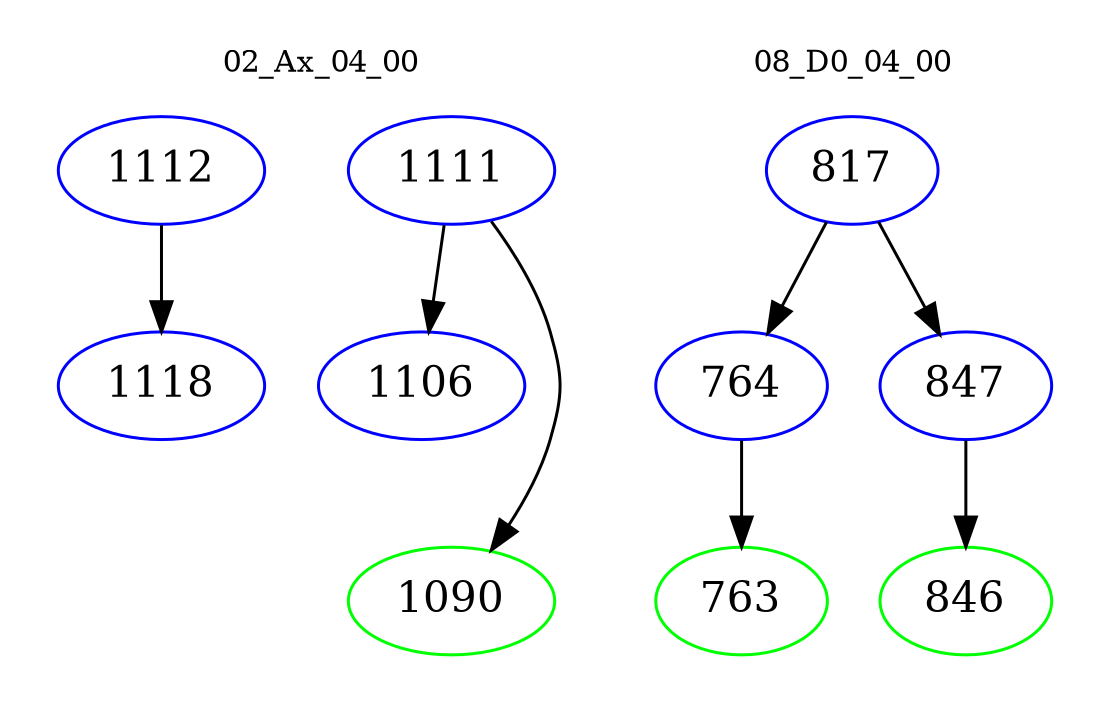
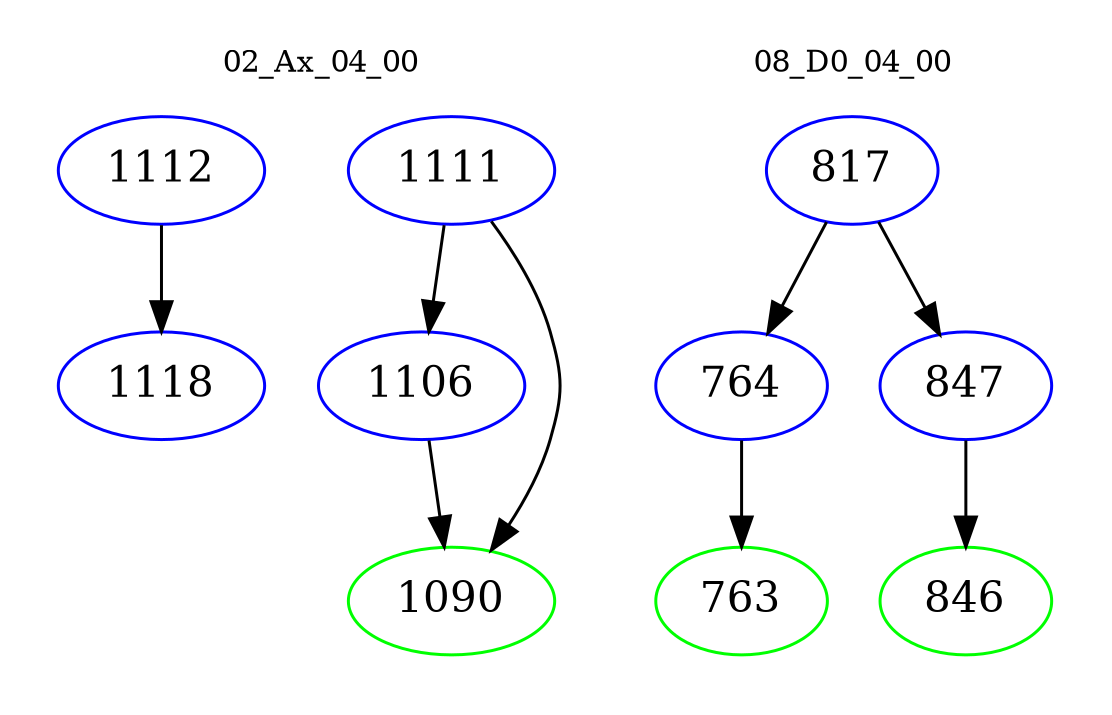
none -> (434, 479)
